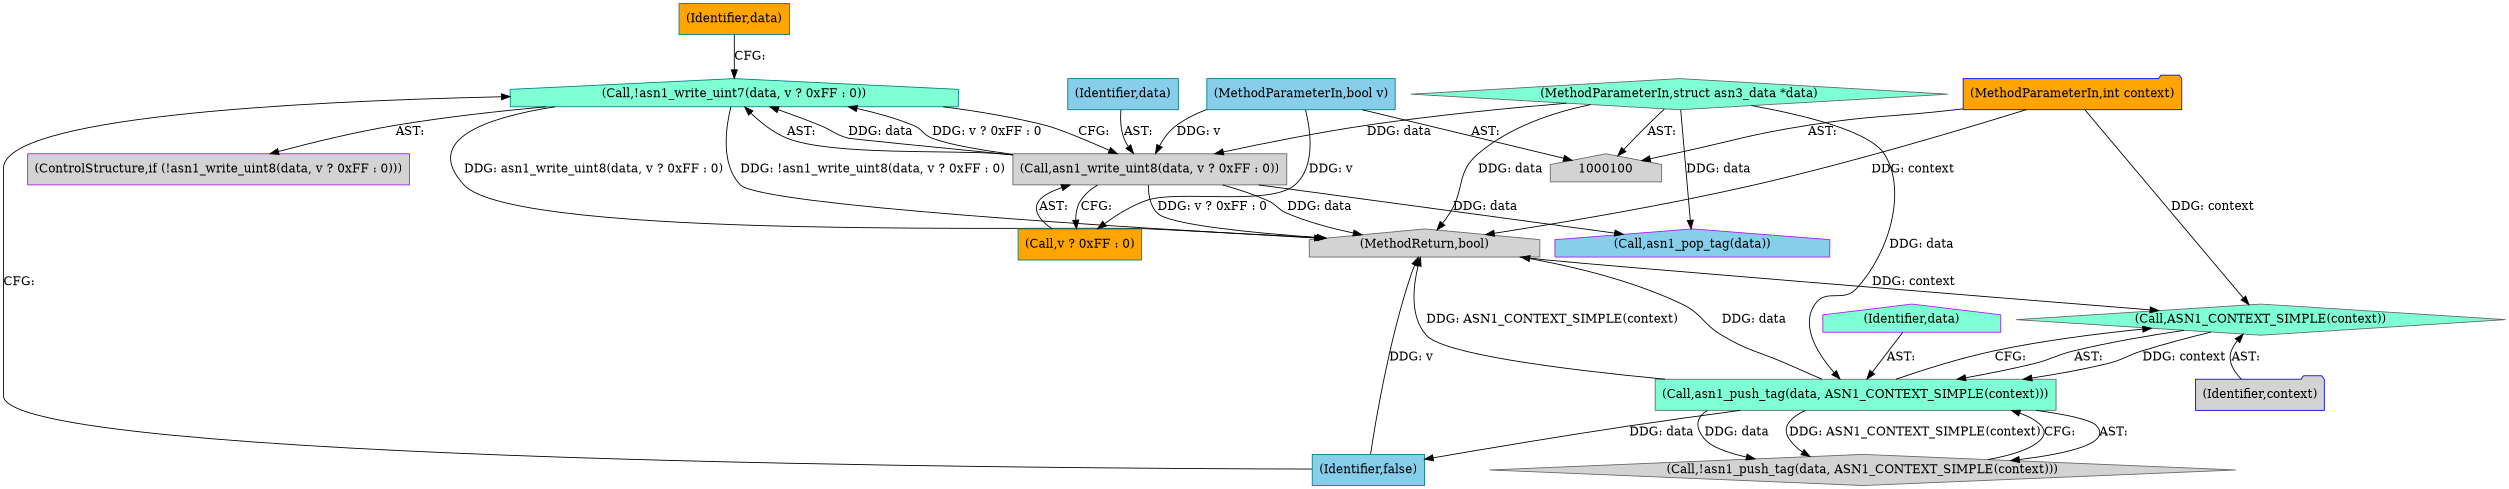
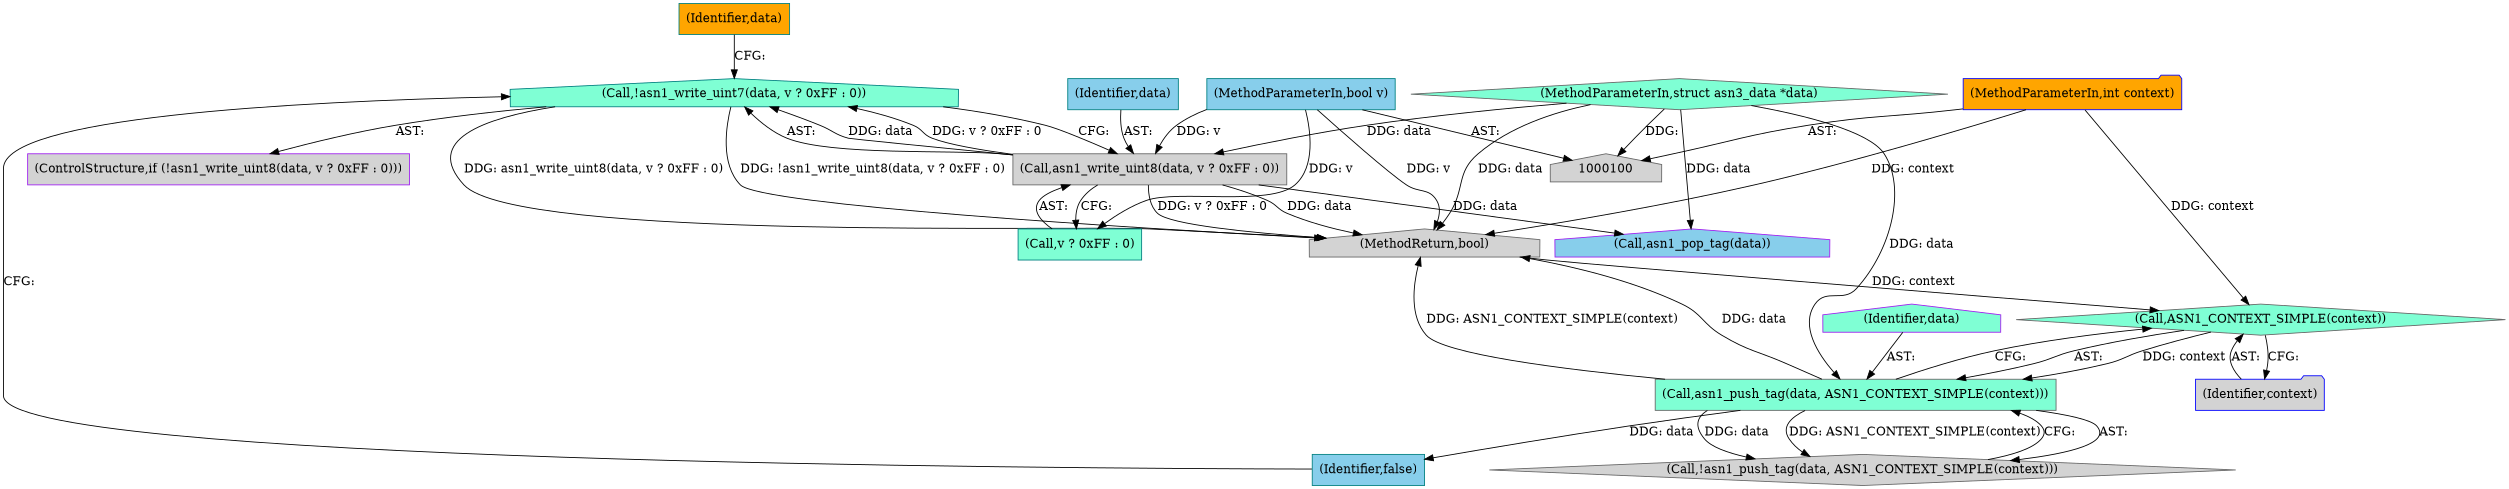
(1664, 132) -> (1664, 132)
(1080, 244) -> (1080, 244)
none -> (2268, 353)
(1388, 359) -> (1383, 167)
